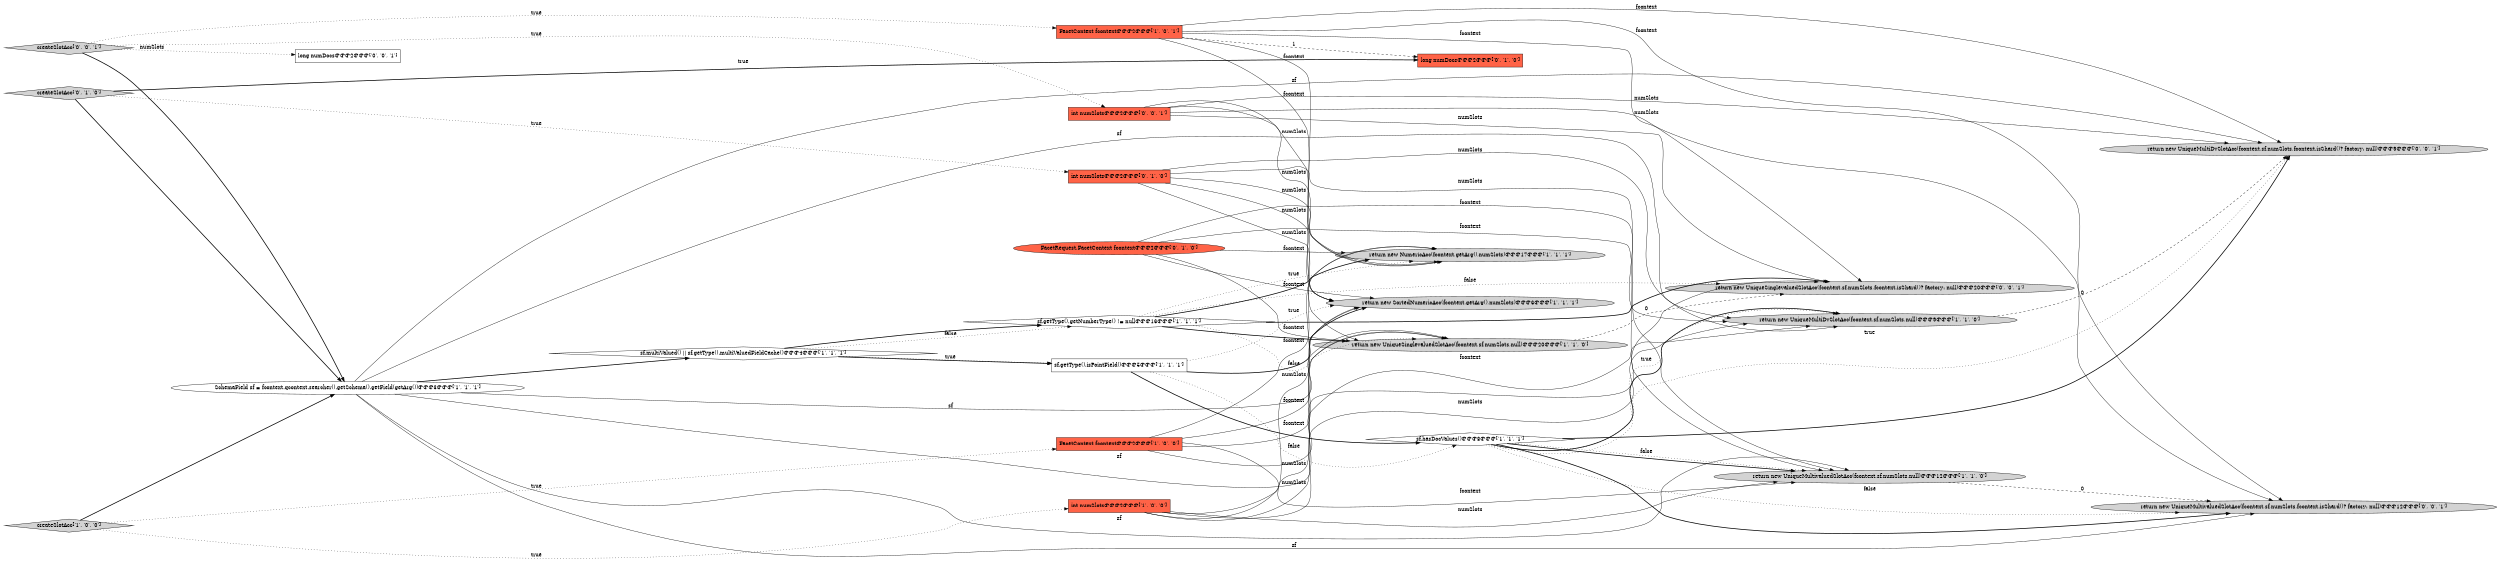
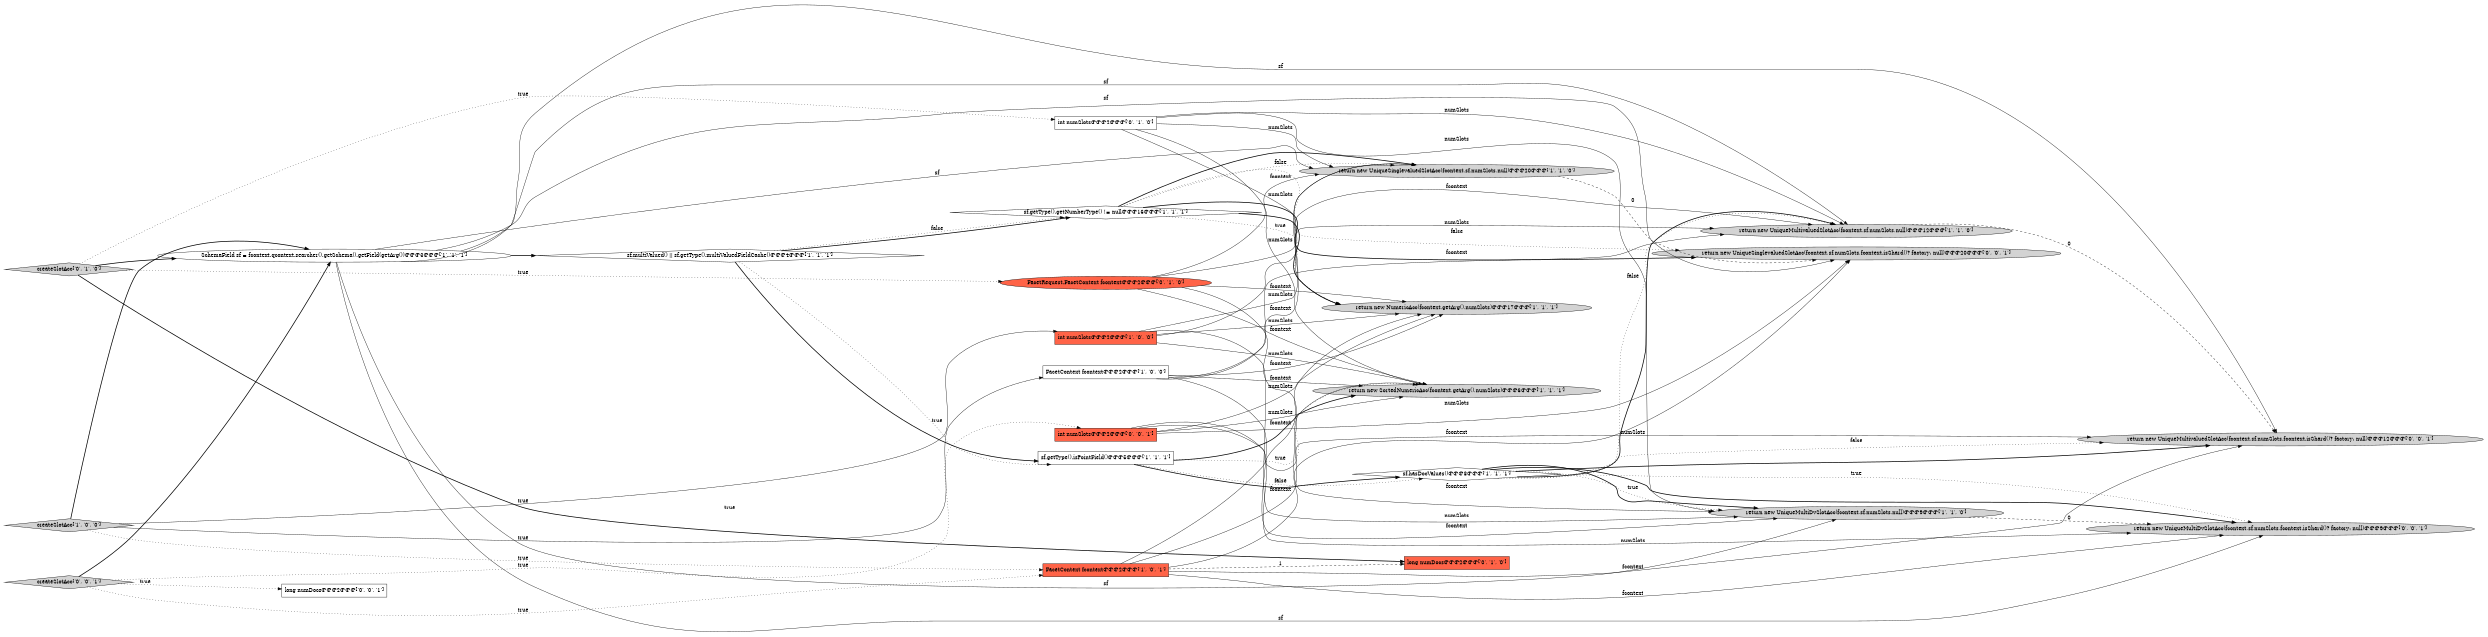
(152, 47) -> (145, 582)
(1119, 177) -> (1106, 123)
none -> (562, 276)
(1119, 444) -> (1106, 372)
(579, 486) -> (627, 542)
(582, 558) -> (628, 495)
none -> (562, 562)
